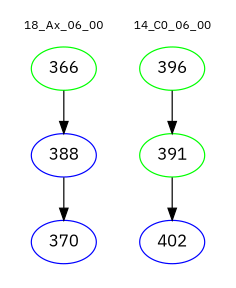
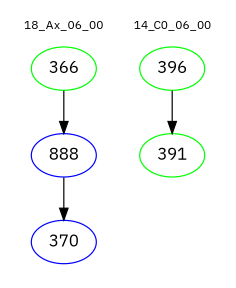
(64, 155) -> (64, 155)
(172, 242) -> none
